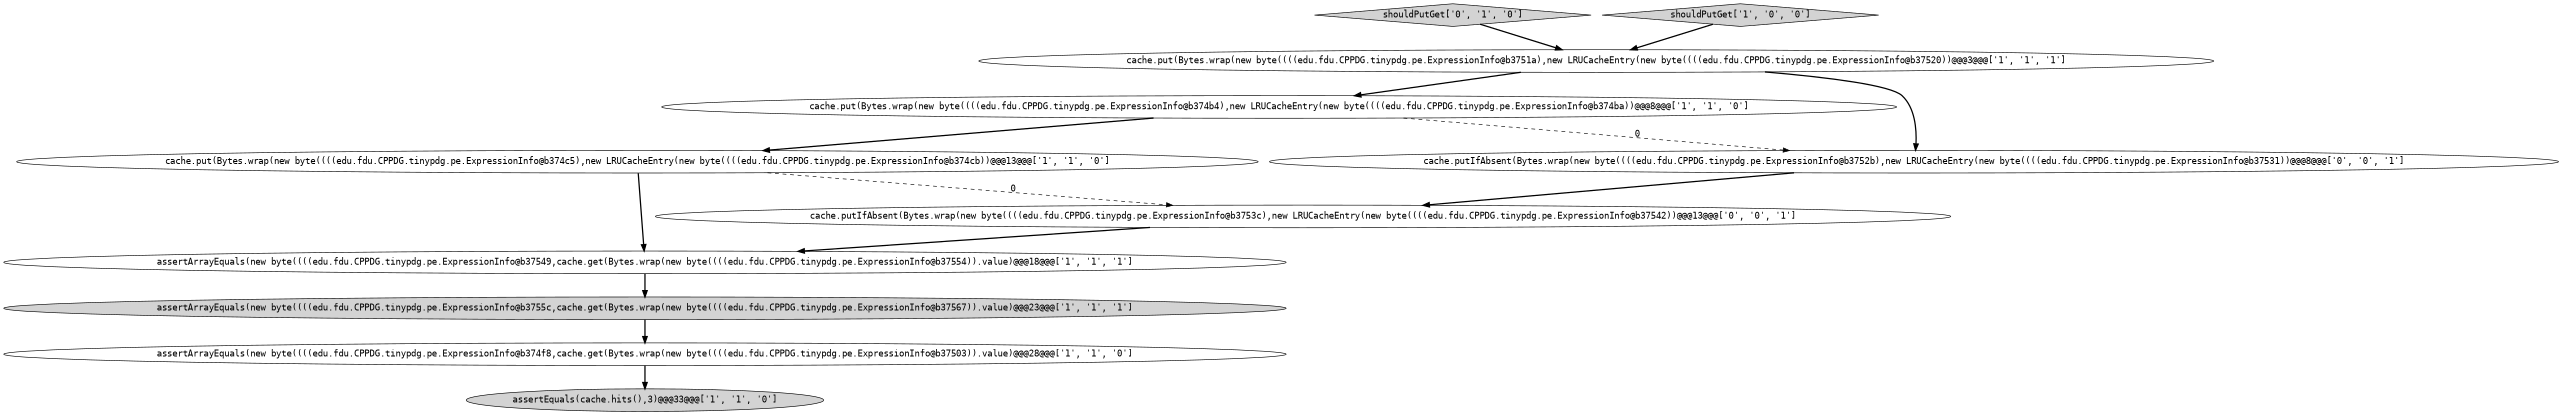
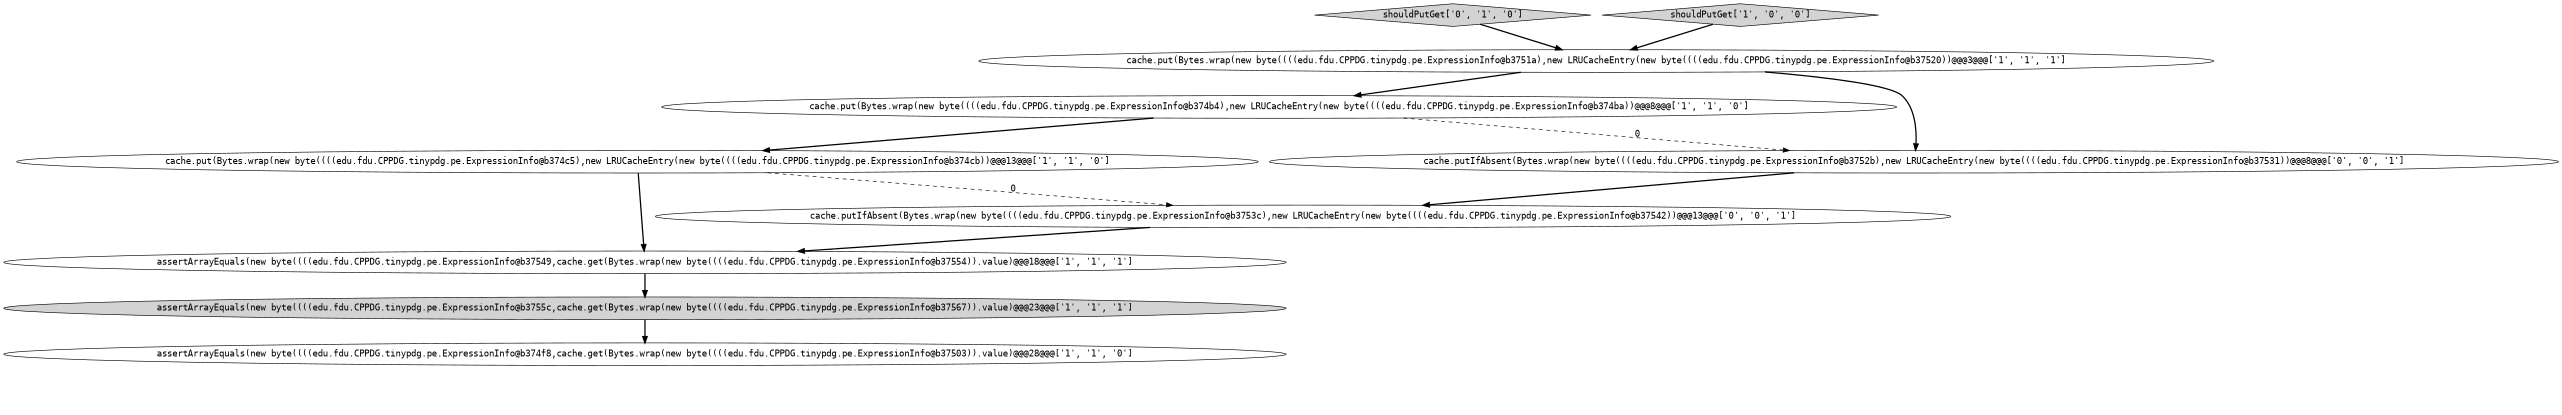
(645, 400) -> none
